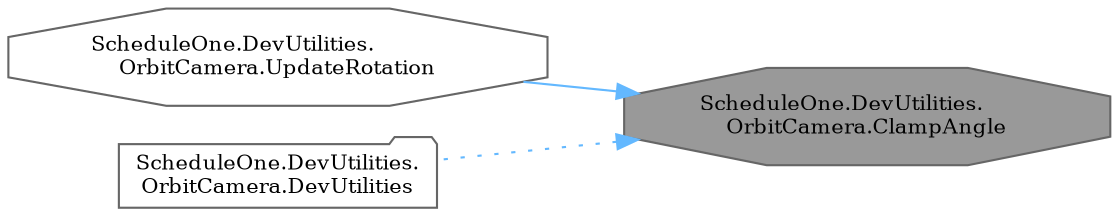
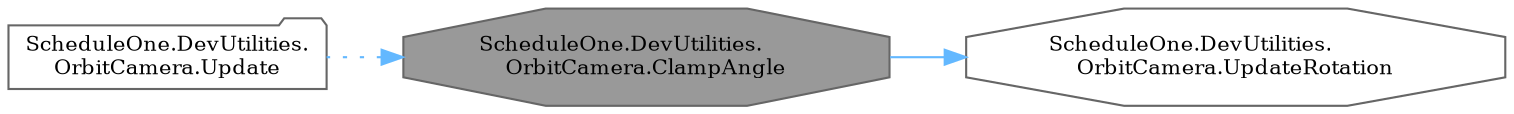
(570, 87) -> (917, 57)
(278, 176) -> (168, 57)
